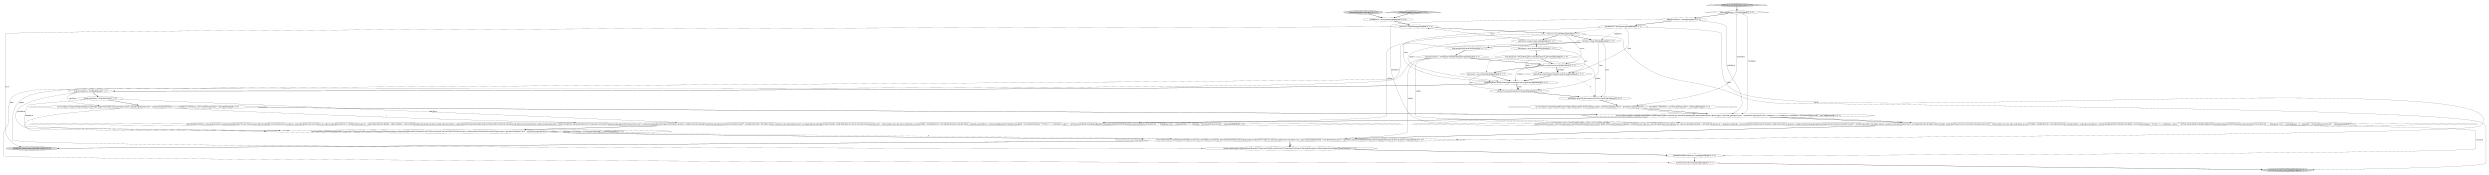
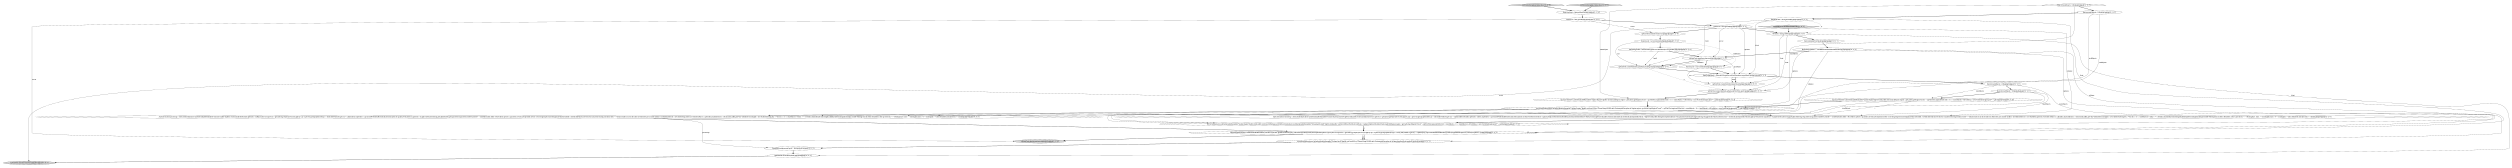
(1737, 8) -> (1789, 30)
(1363, 12) -> (1536, 5)
(1479, 34) -> (1621, 27)
(1618, 34) -> (1822, 27)
(1490, 61) -> (1737, 54)
